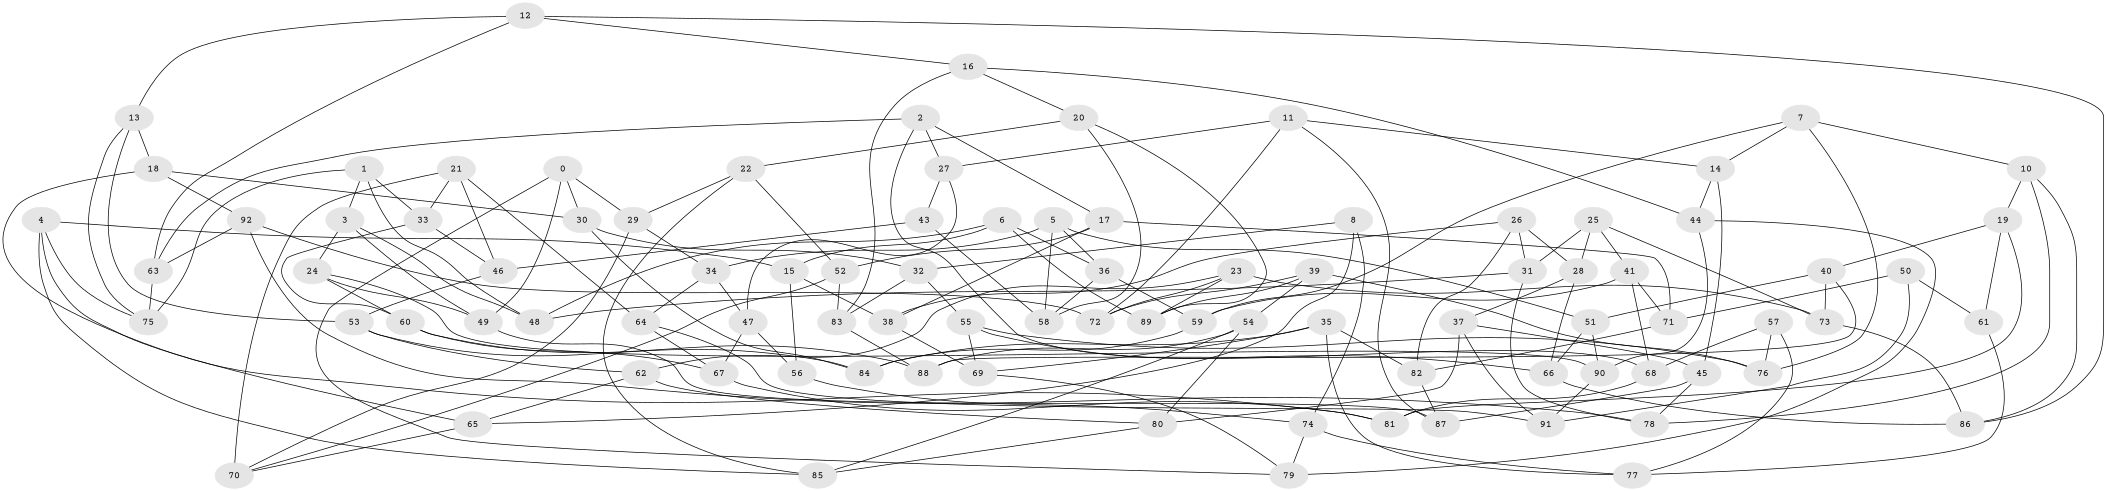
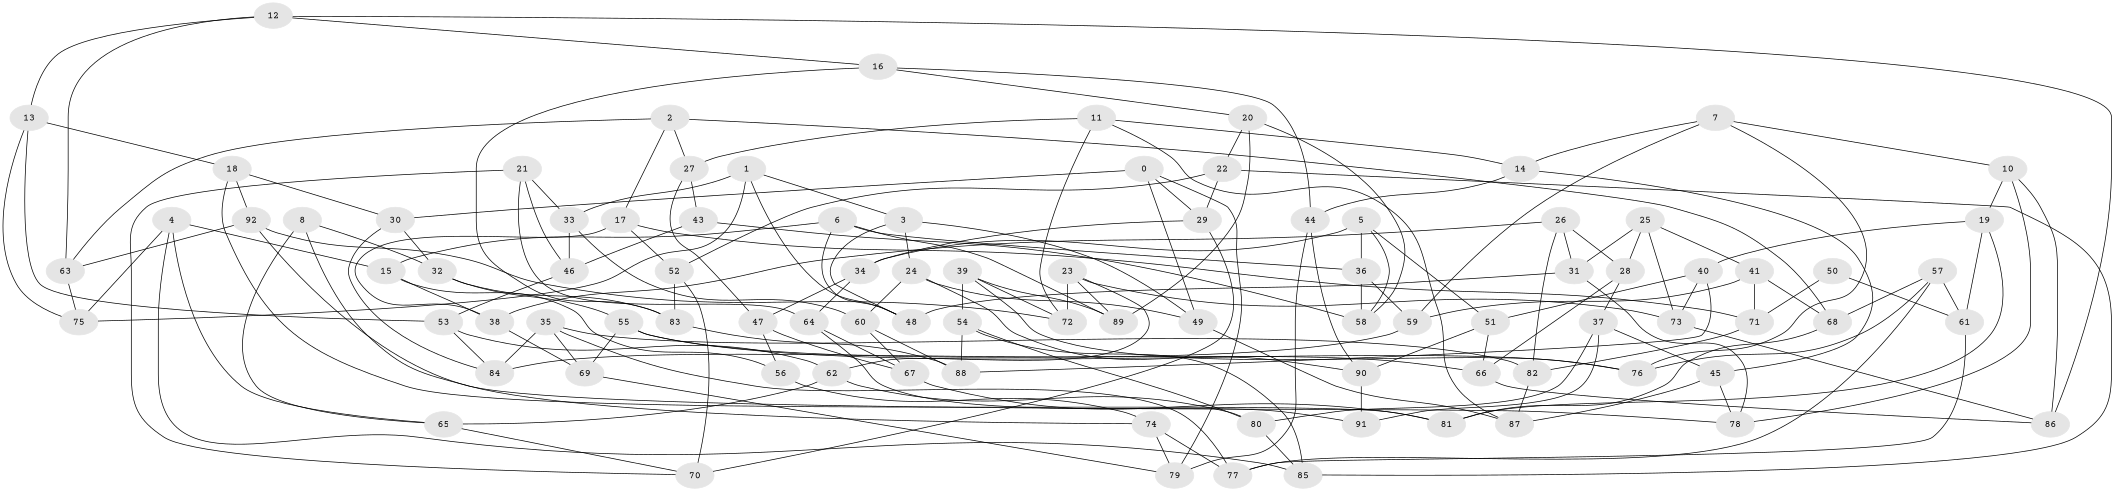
none -> (1951, 297)
(1805, 382) -> none
